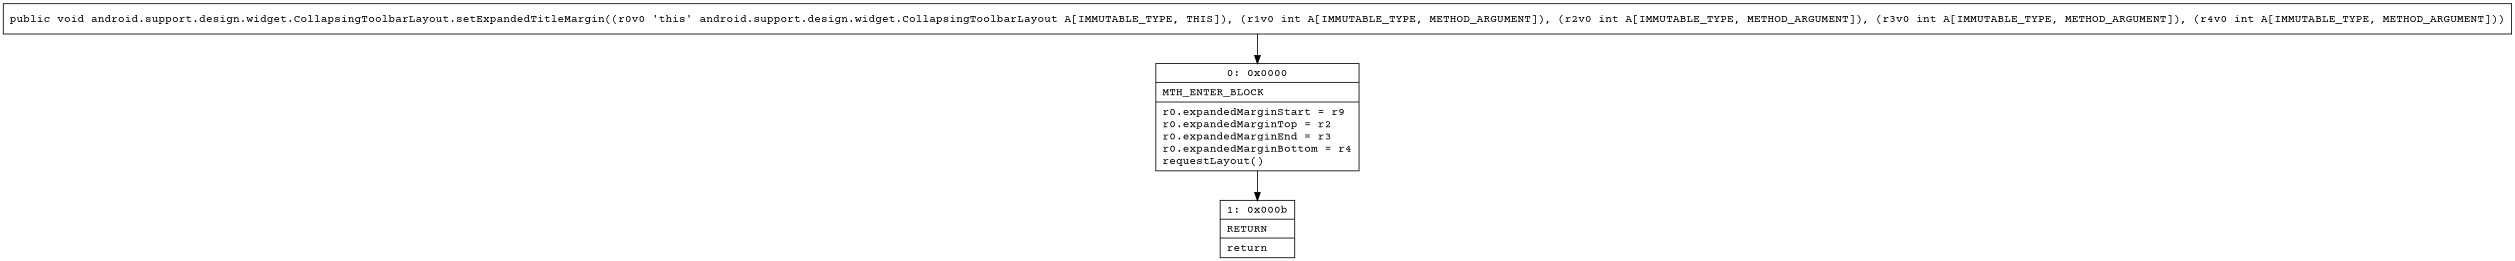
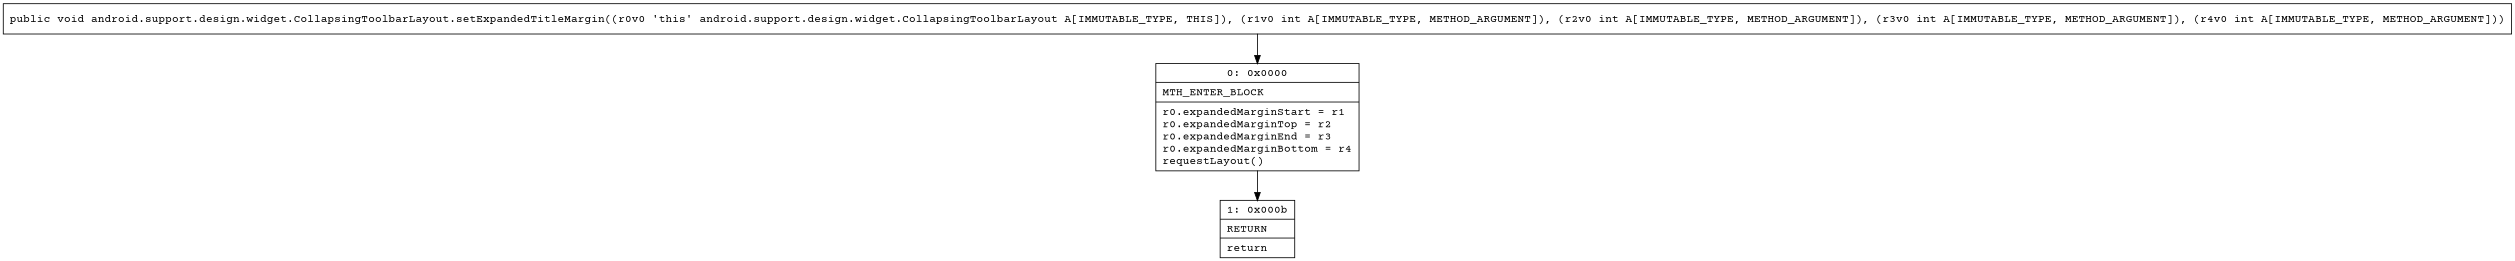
(1254, 111) -> (1254, 111)
